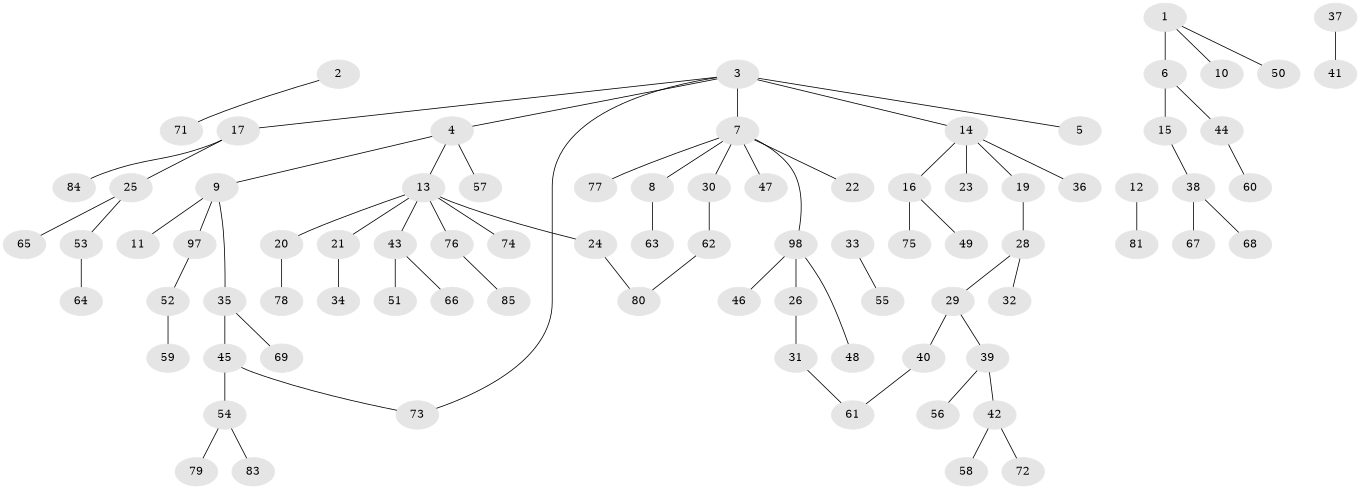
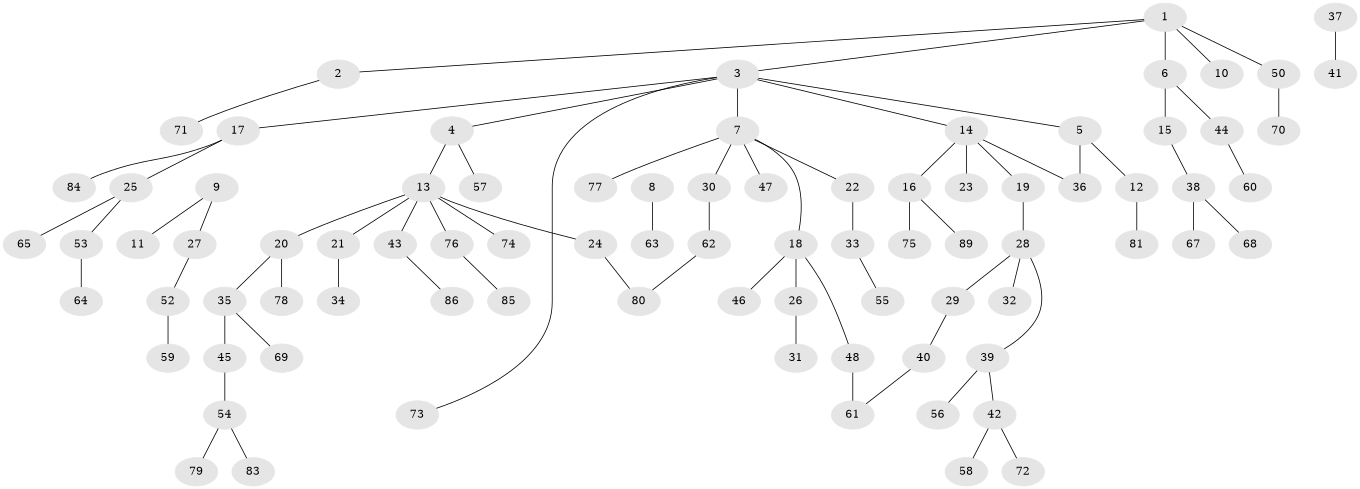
none -> (752, 46)
none -> (951, 46)
none -> (1279, 131)
(334, 159) -> none
(695, 159) -> none
none -> (1080, 159)
none -> (1108, 159)
none -> (853, 216)
(224, 244) -> (253, 273)
(195, 245) -> (195, 245)
(796, 245) -> (796, 245)
(966, 245) -> (966, 245)
(395, 301) -> none
(452, 301) -> (452, 301)
(970, 330) -> (1040, 310)
(824, 386) -> (853, 387)
(318, 392) -> none
